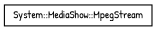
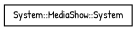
(78, 15) -> (68, 15)
